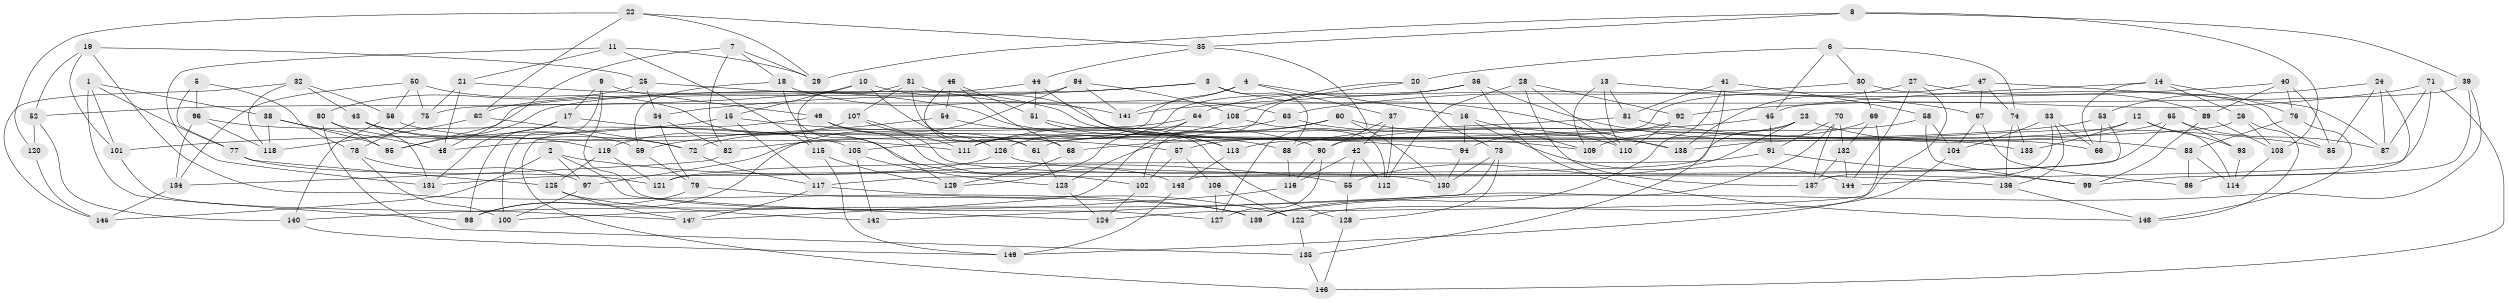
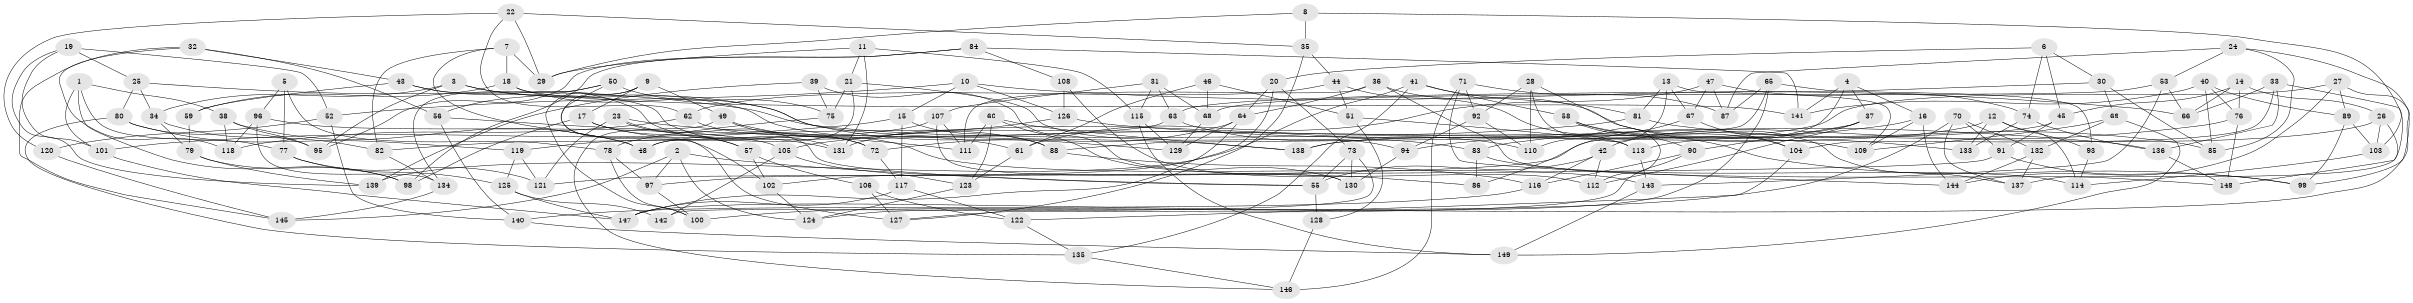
(2165, 23) -> none
(1347, 90) -> (1258, 99)
(945, 117) -> none
(1169, 176) -> (1228, 209)
(1422, 213) -> (1334, 169)
